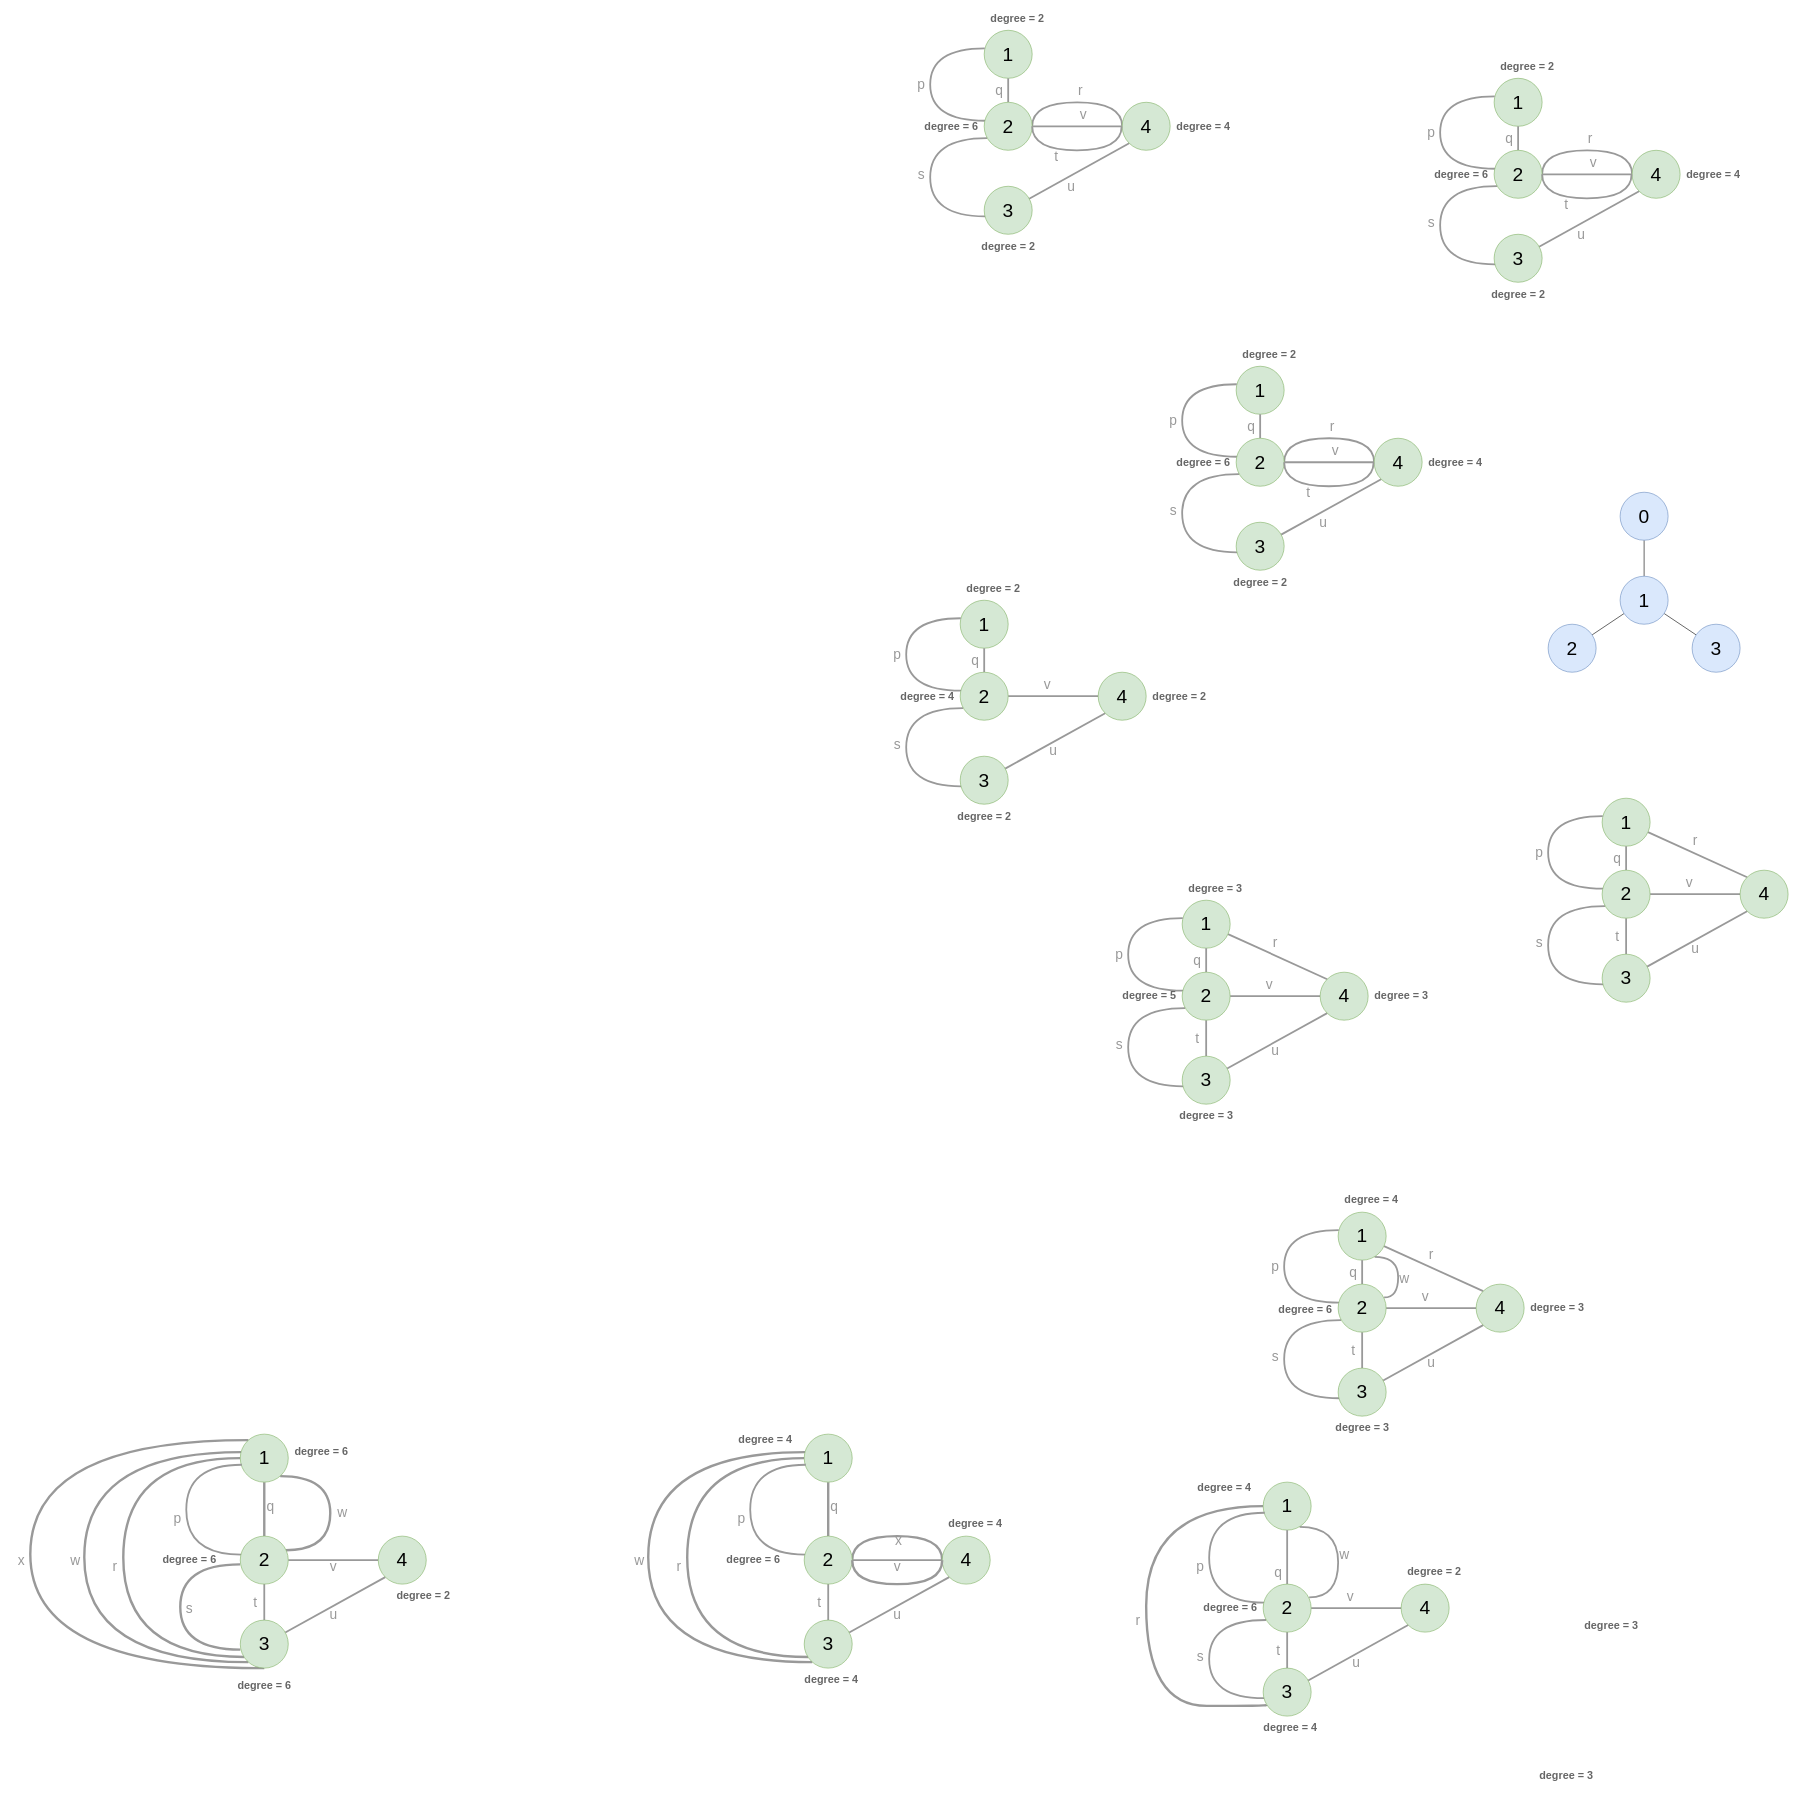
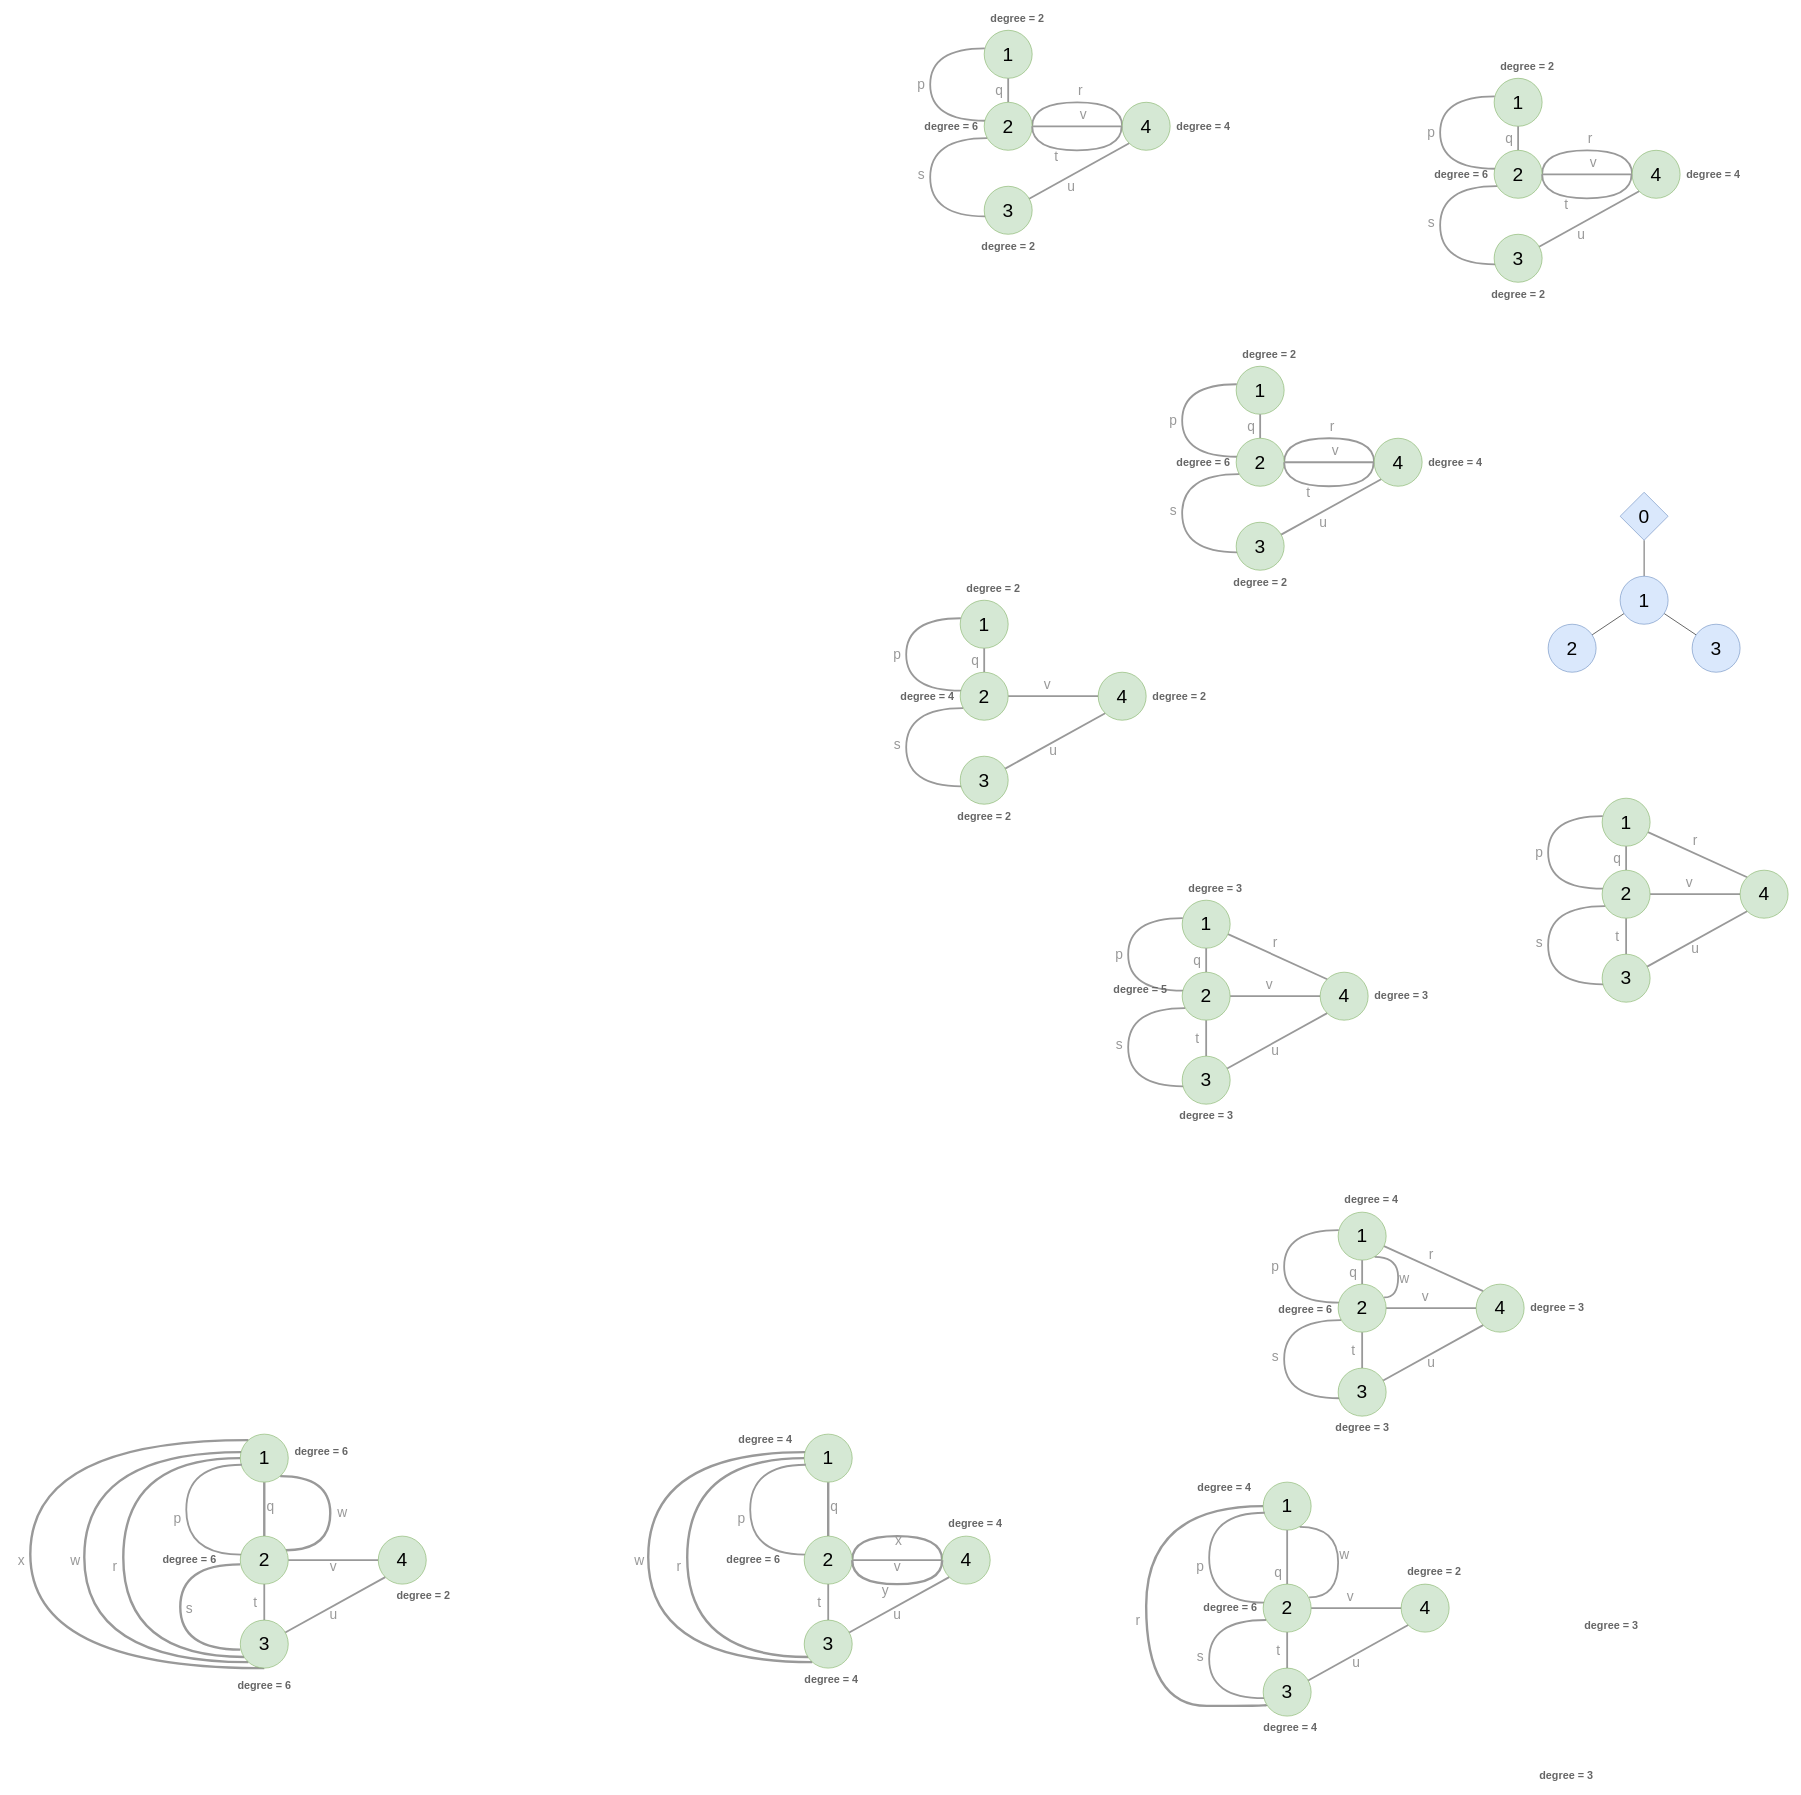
(1644, 516) -> (1644, 516)
(1149, 996) -> (1140, 990)
none -> (885, 1590)
